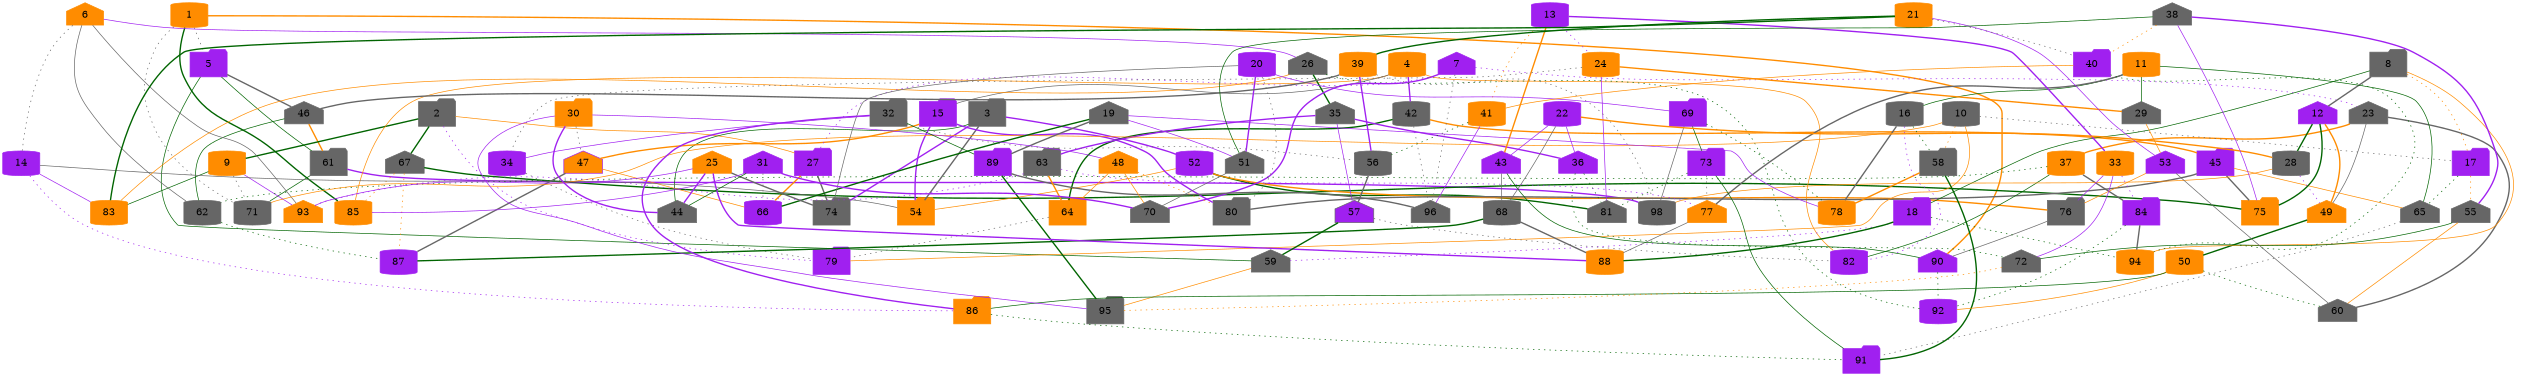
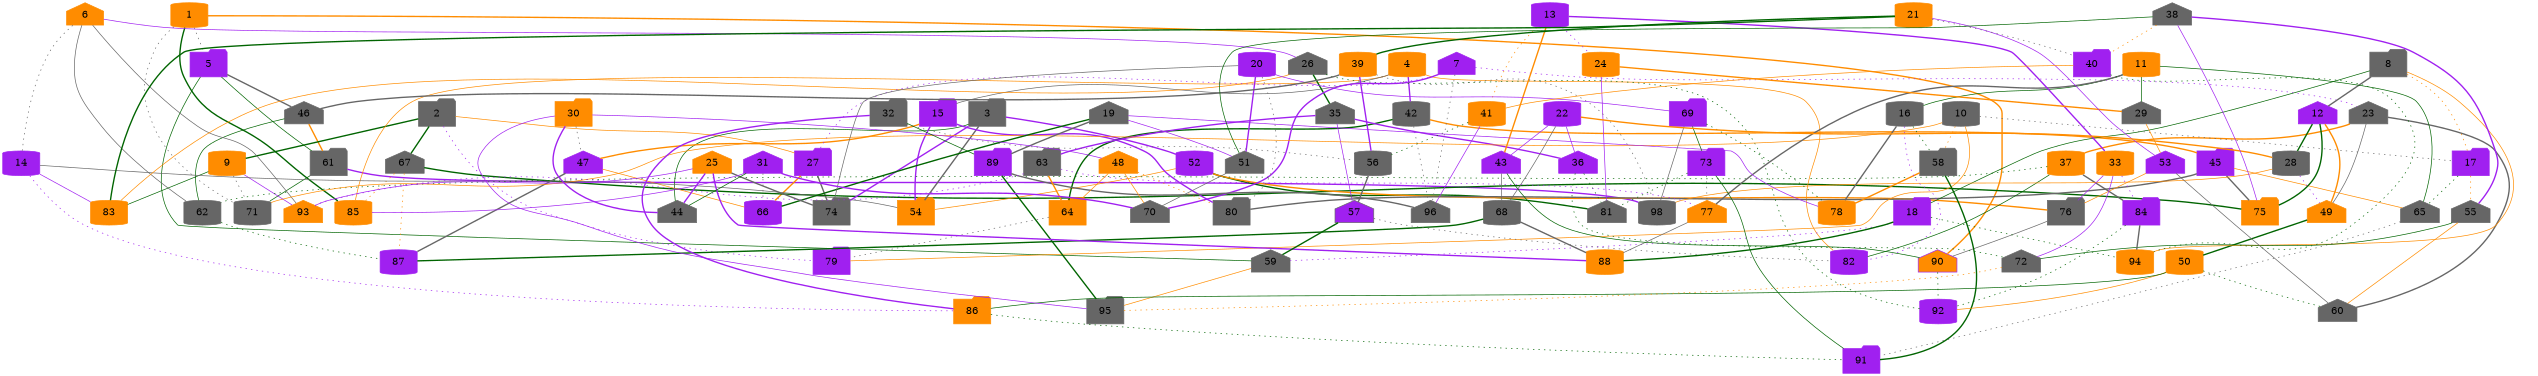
(507, 163) -> none
(583, 163) -> (583, 163)
(1938, 262) -> (1938, 262)
